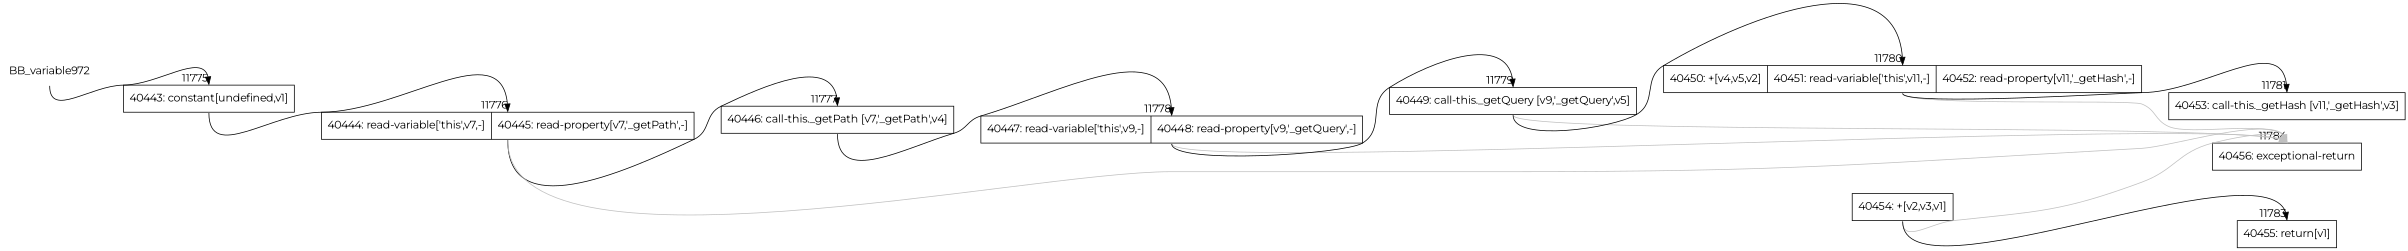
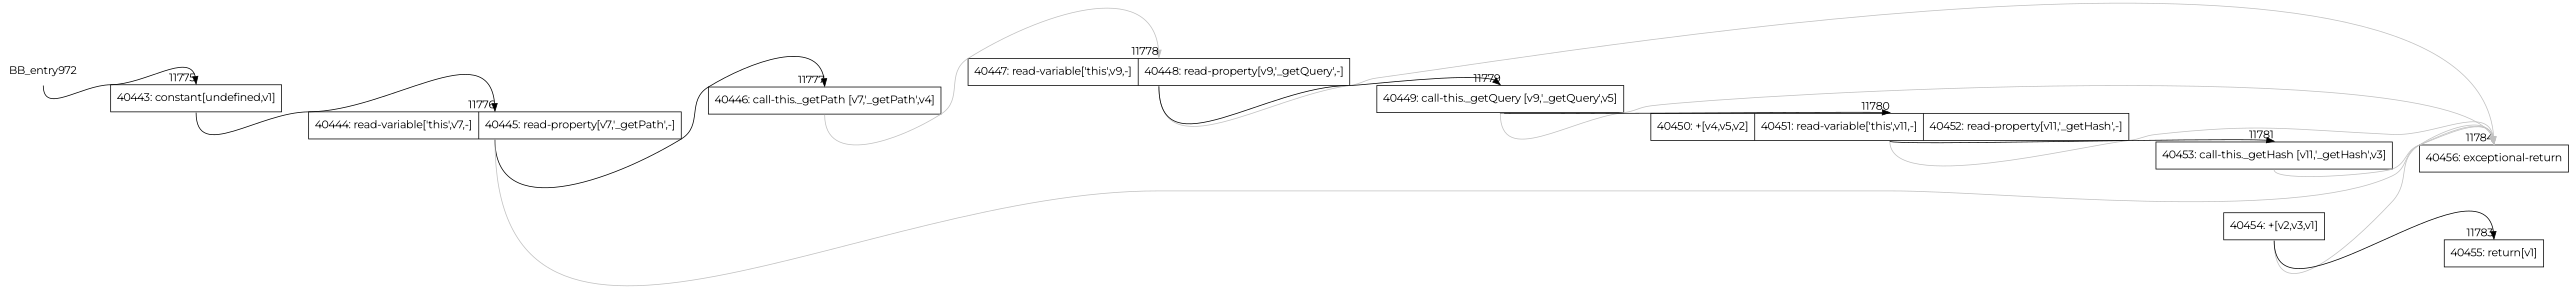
(50, 72) -> (43, 71)
(1004, 109) -> (976, 54)
none -> (2391, 169)
